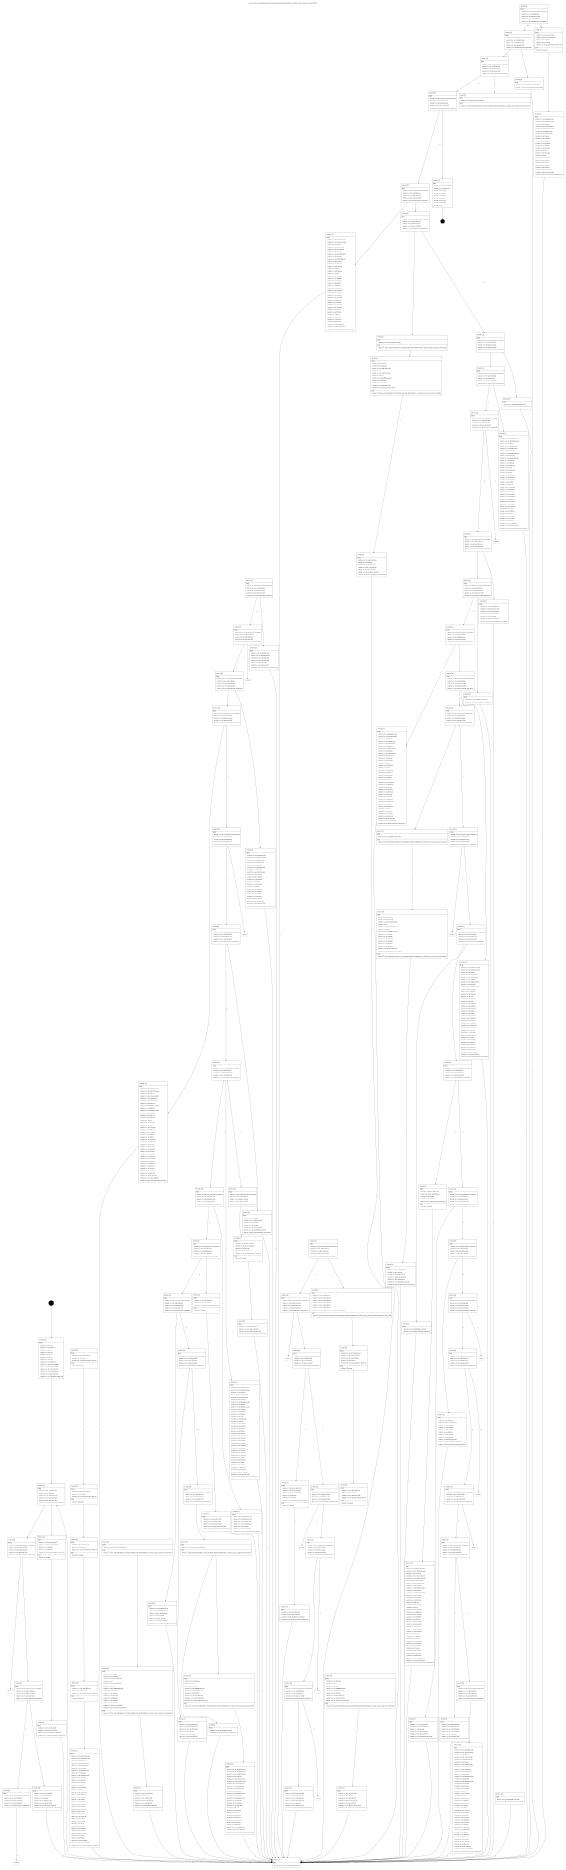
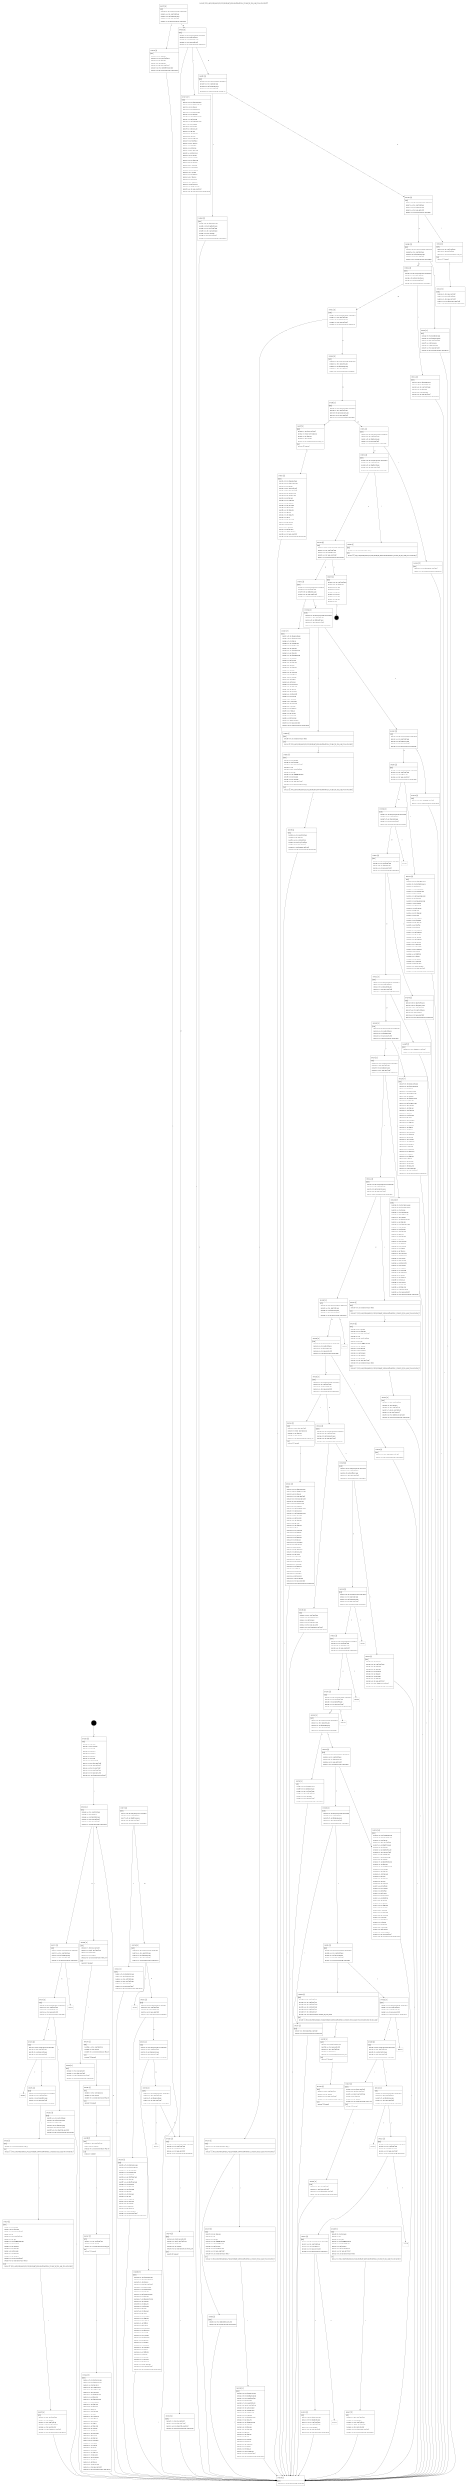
none -> (342, 364)
(226, 885) -> (168, 2121)
none -> (336, 1816)
none -> (41, 2096)
